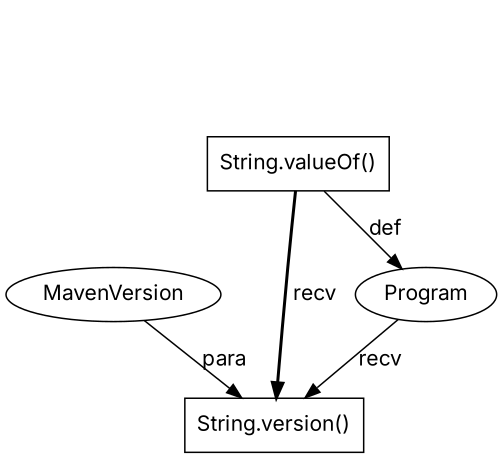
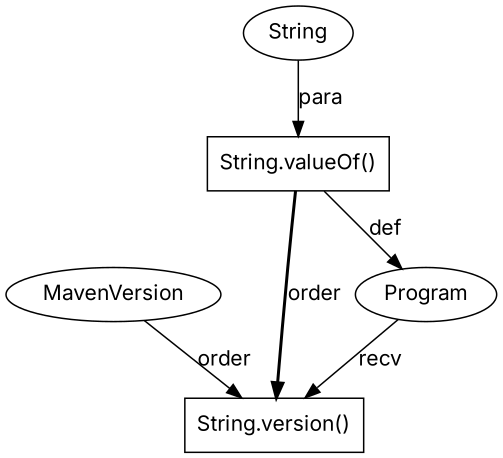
none -> (298, 33)
(315, 295) -> (315, 295)
(225, 360) -> (225, 360)
